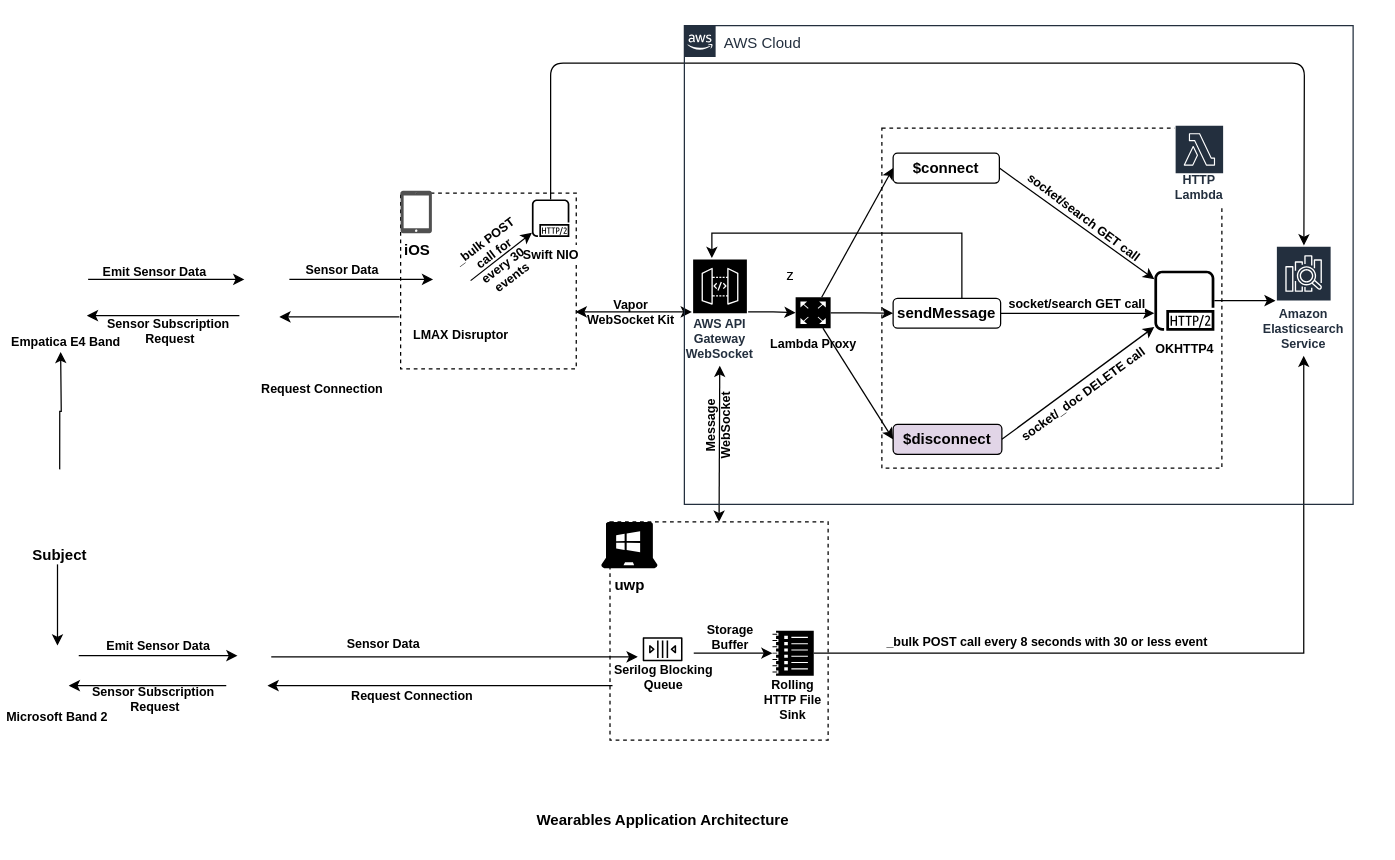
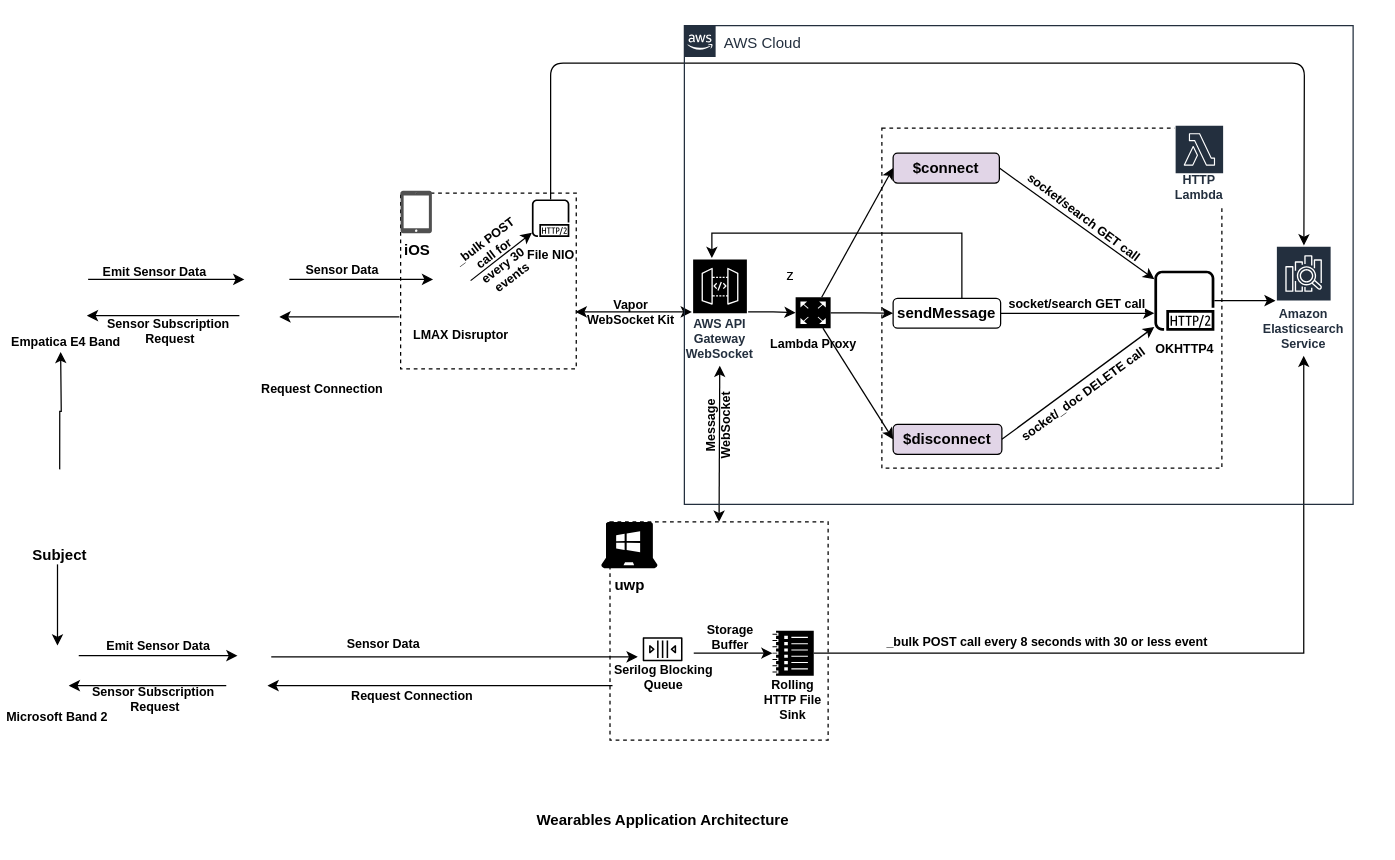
(946, 168) -> (946, 168)
(551, 255) -> (551, 255)
